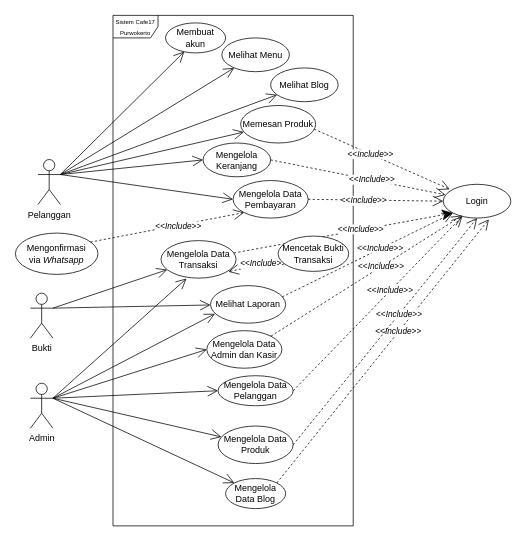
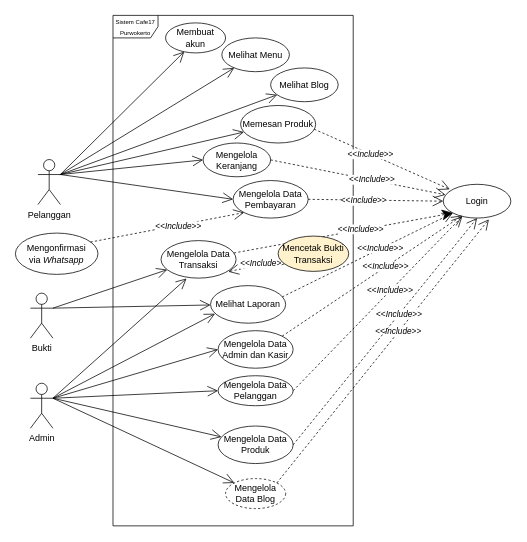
(313, 254) -> (313, 254)
(244, 349) -> (255, 349)
(255, 493) -> (255, 493)
